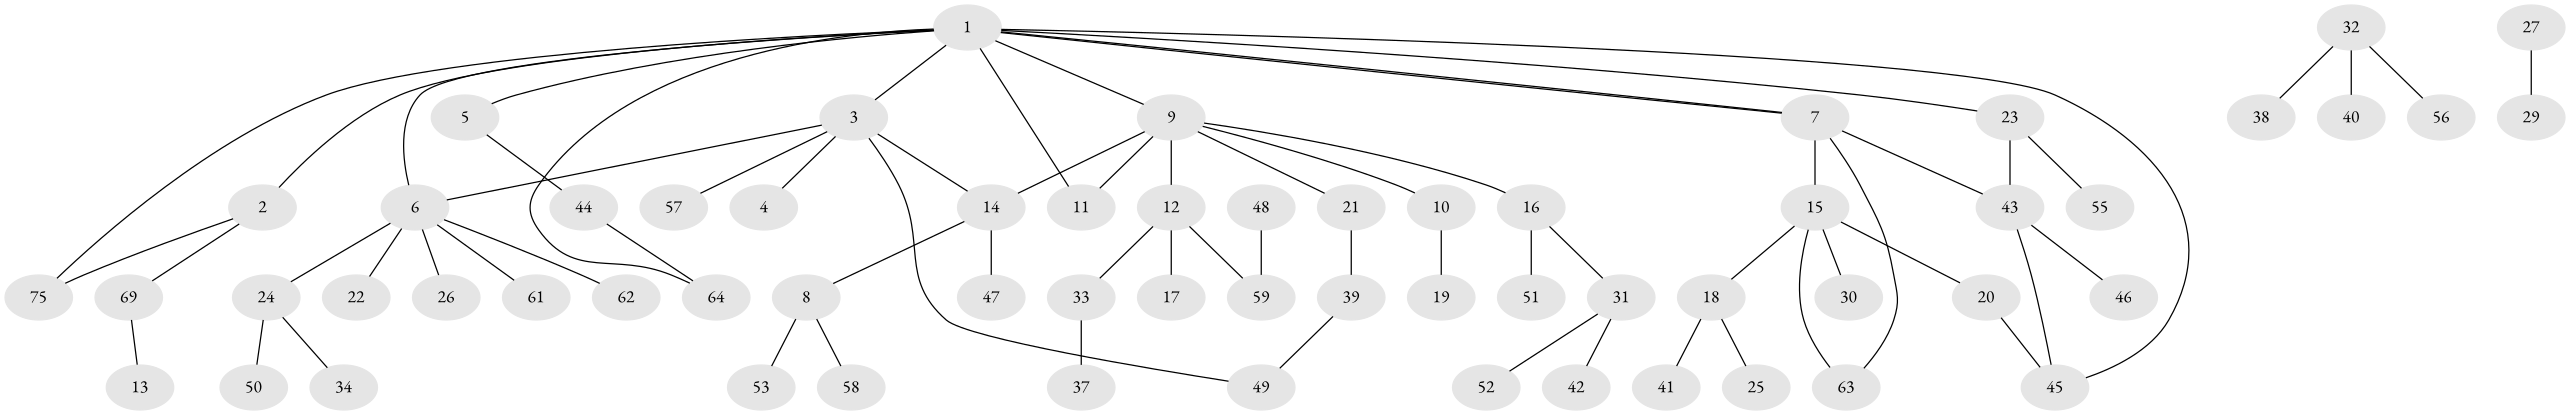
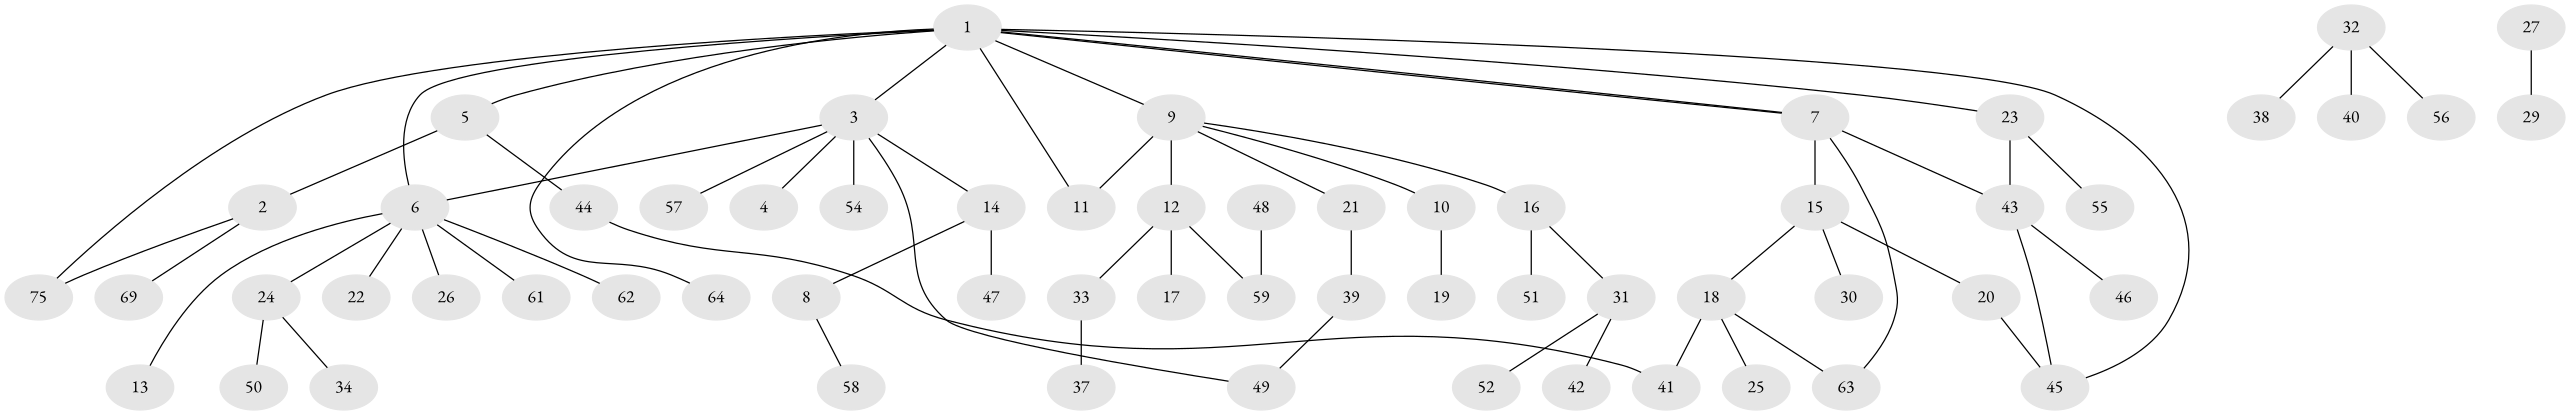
(589, 57) -> (364, 163)
(1081, 162) -> none
none -> (854, 208)
(650, 252) -> (1118, 347)
(1800, 302) -> (1779, 343)
(134, 342) -> (246, 260)
(761, 388) -> none
